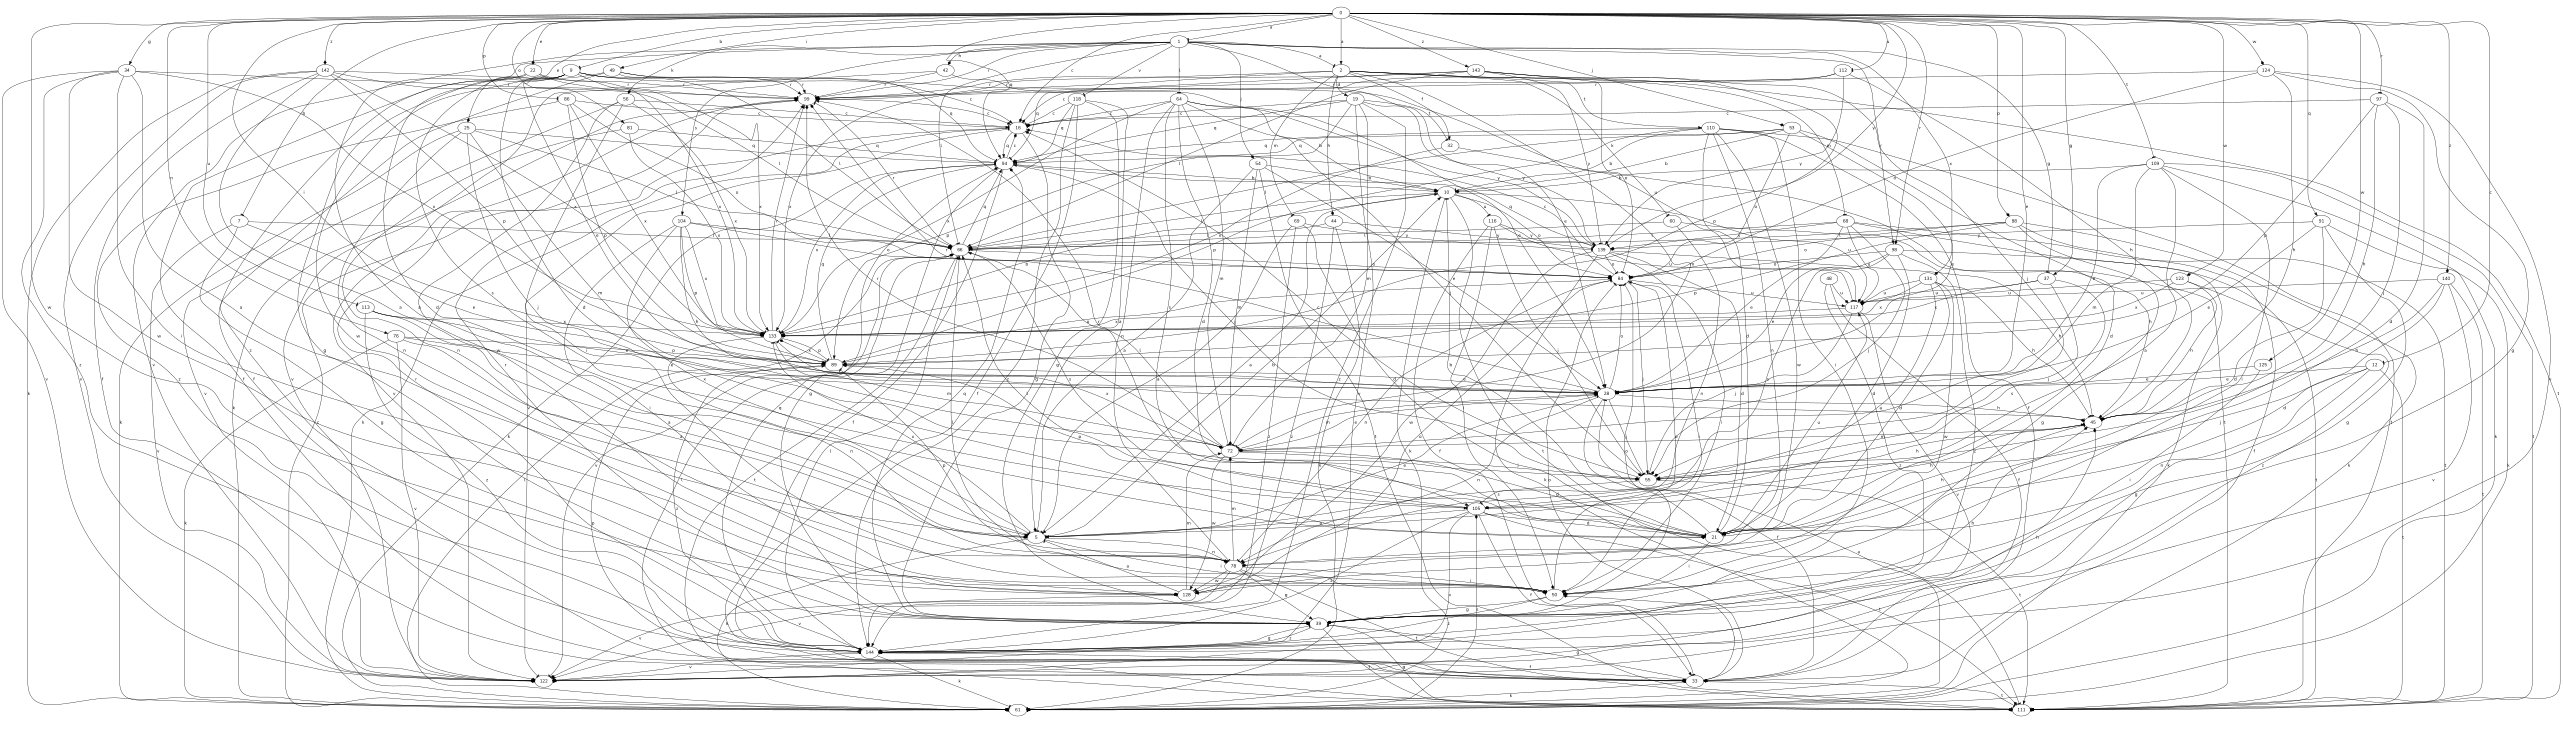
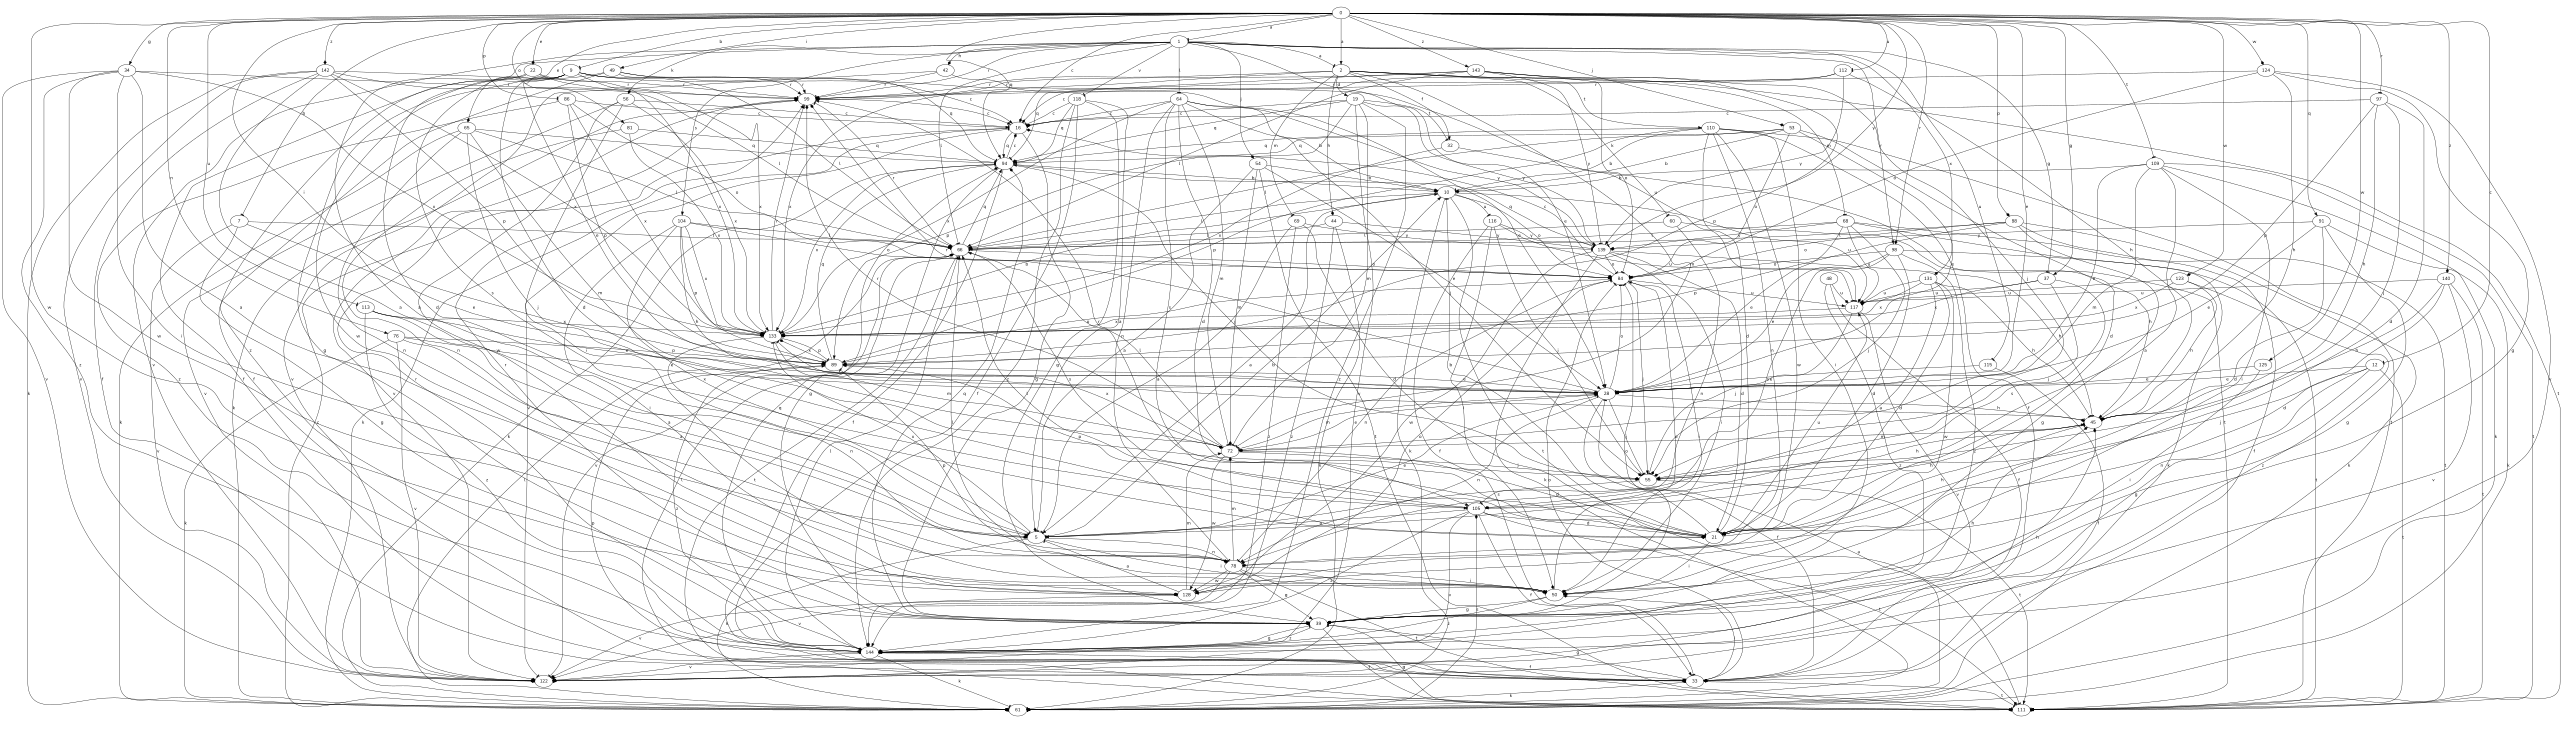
(467, 128) -> (467, 128)
(1326, 321) -> none
none -> (1988, 365)
